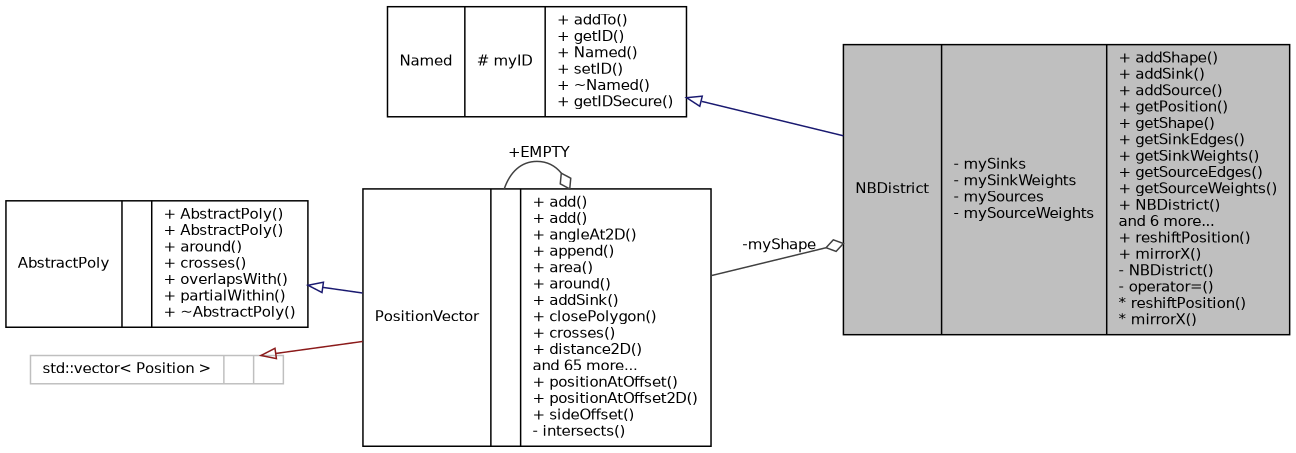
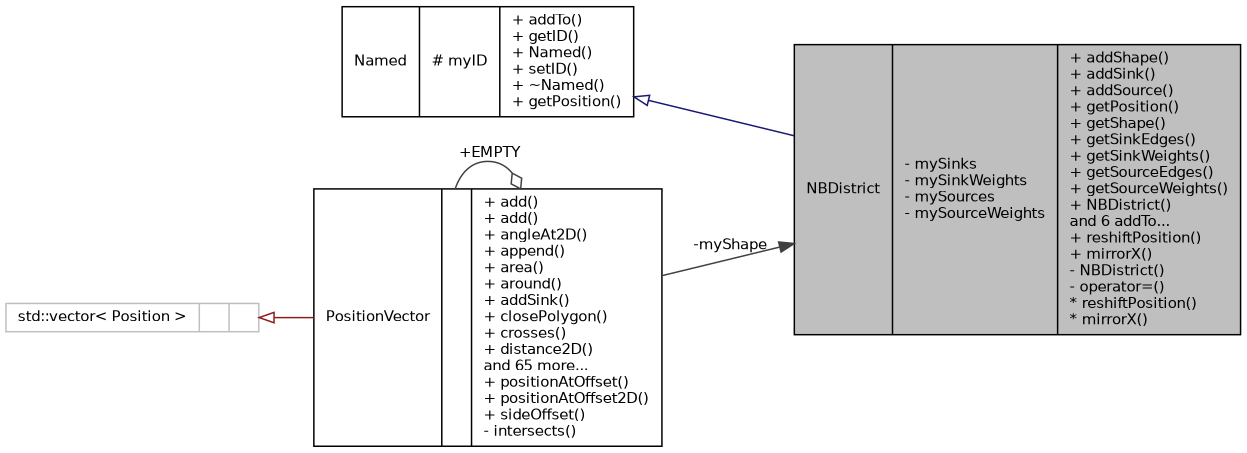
(616, 102) -> (567, 102)
(1167, 222) -> (1120, 222)
(769, 262) -> (721, 261)
(157, 264) -> none
